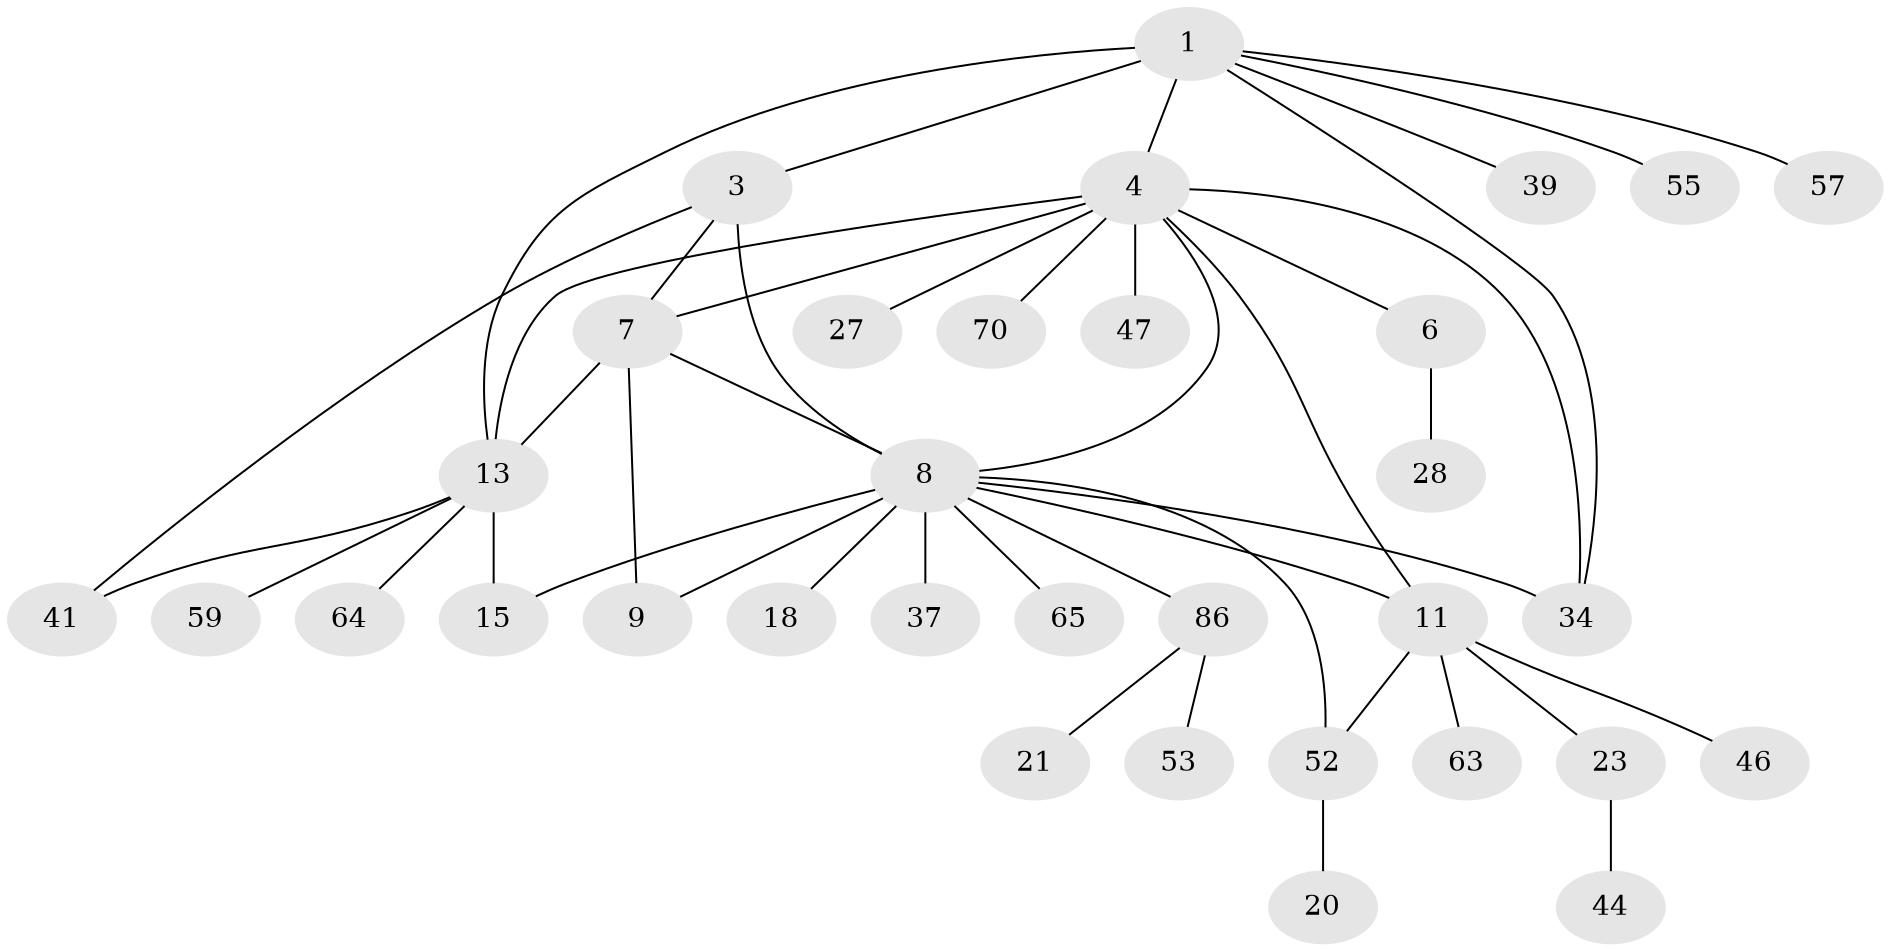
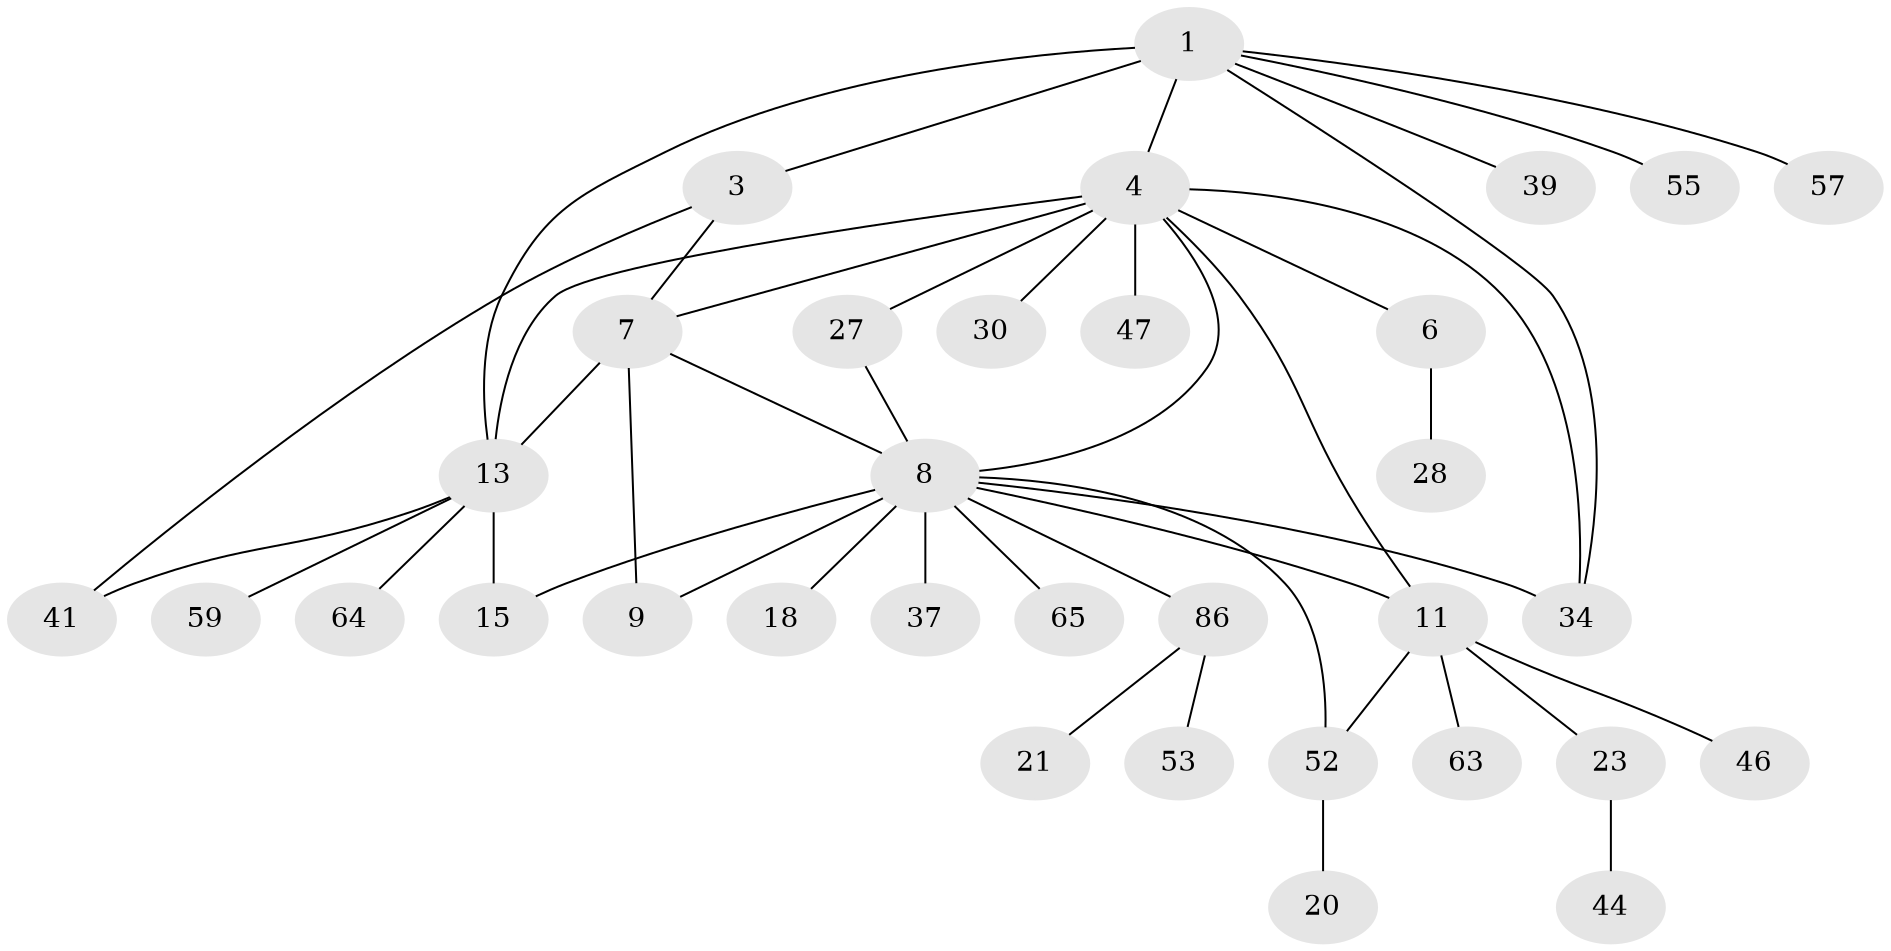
(991, 332) -> (991, 332)
(772, 363) -> (886, 404)
